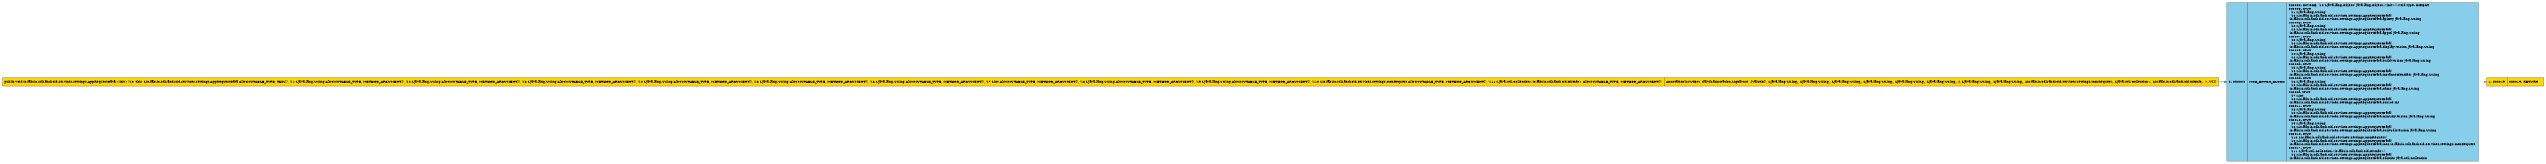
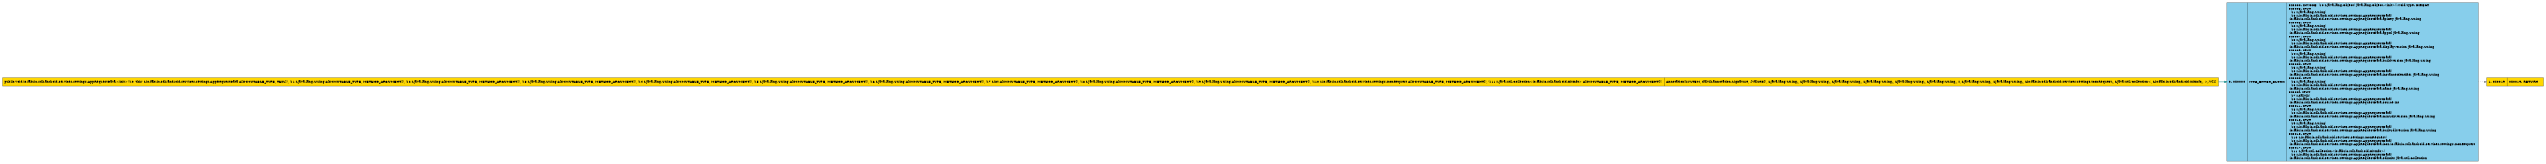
(2297, 96) -> (2299, 96)
